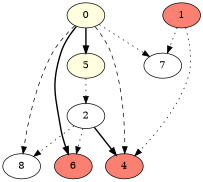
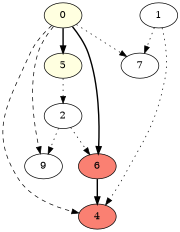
(182, 15) -> (159, 15)
(103, 138) -> (97, 188)
(22, 166) -> (44, 166)
